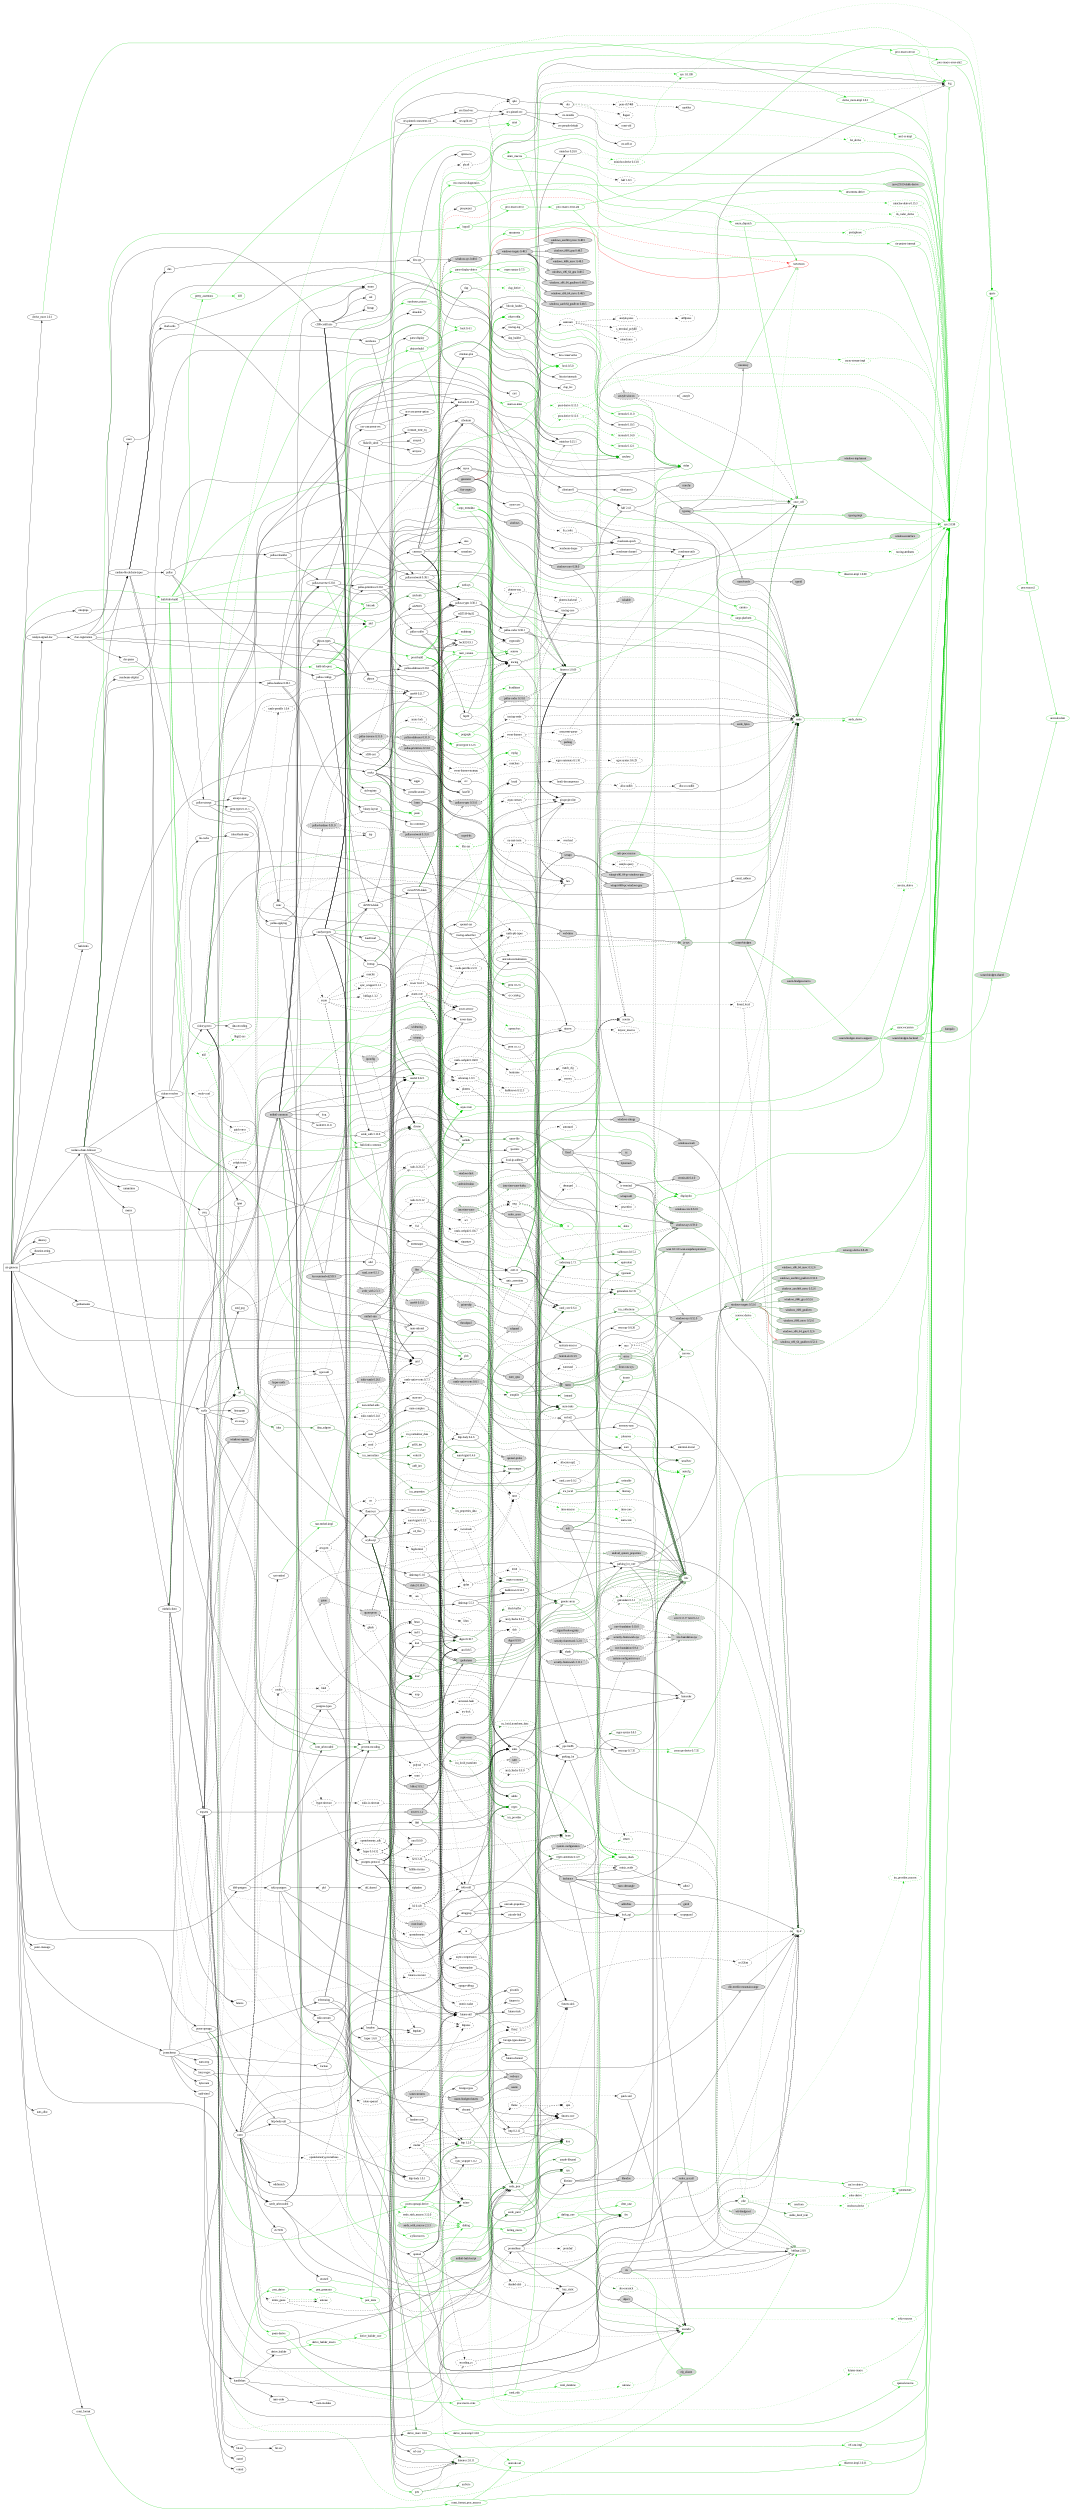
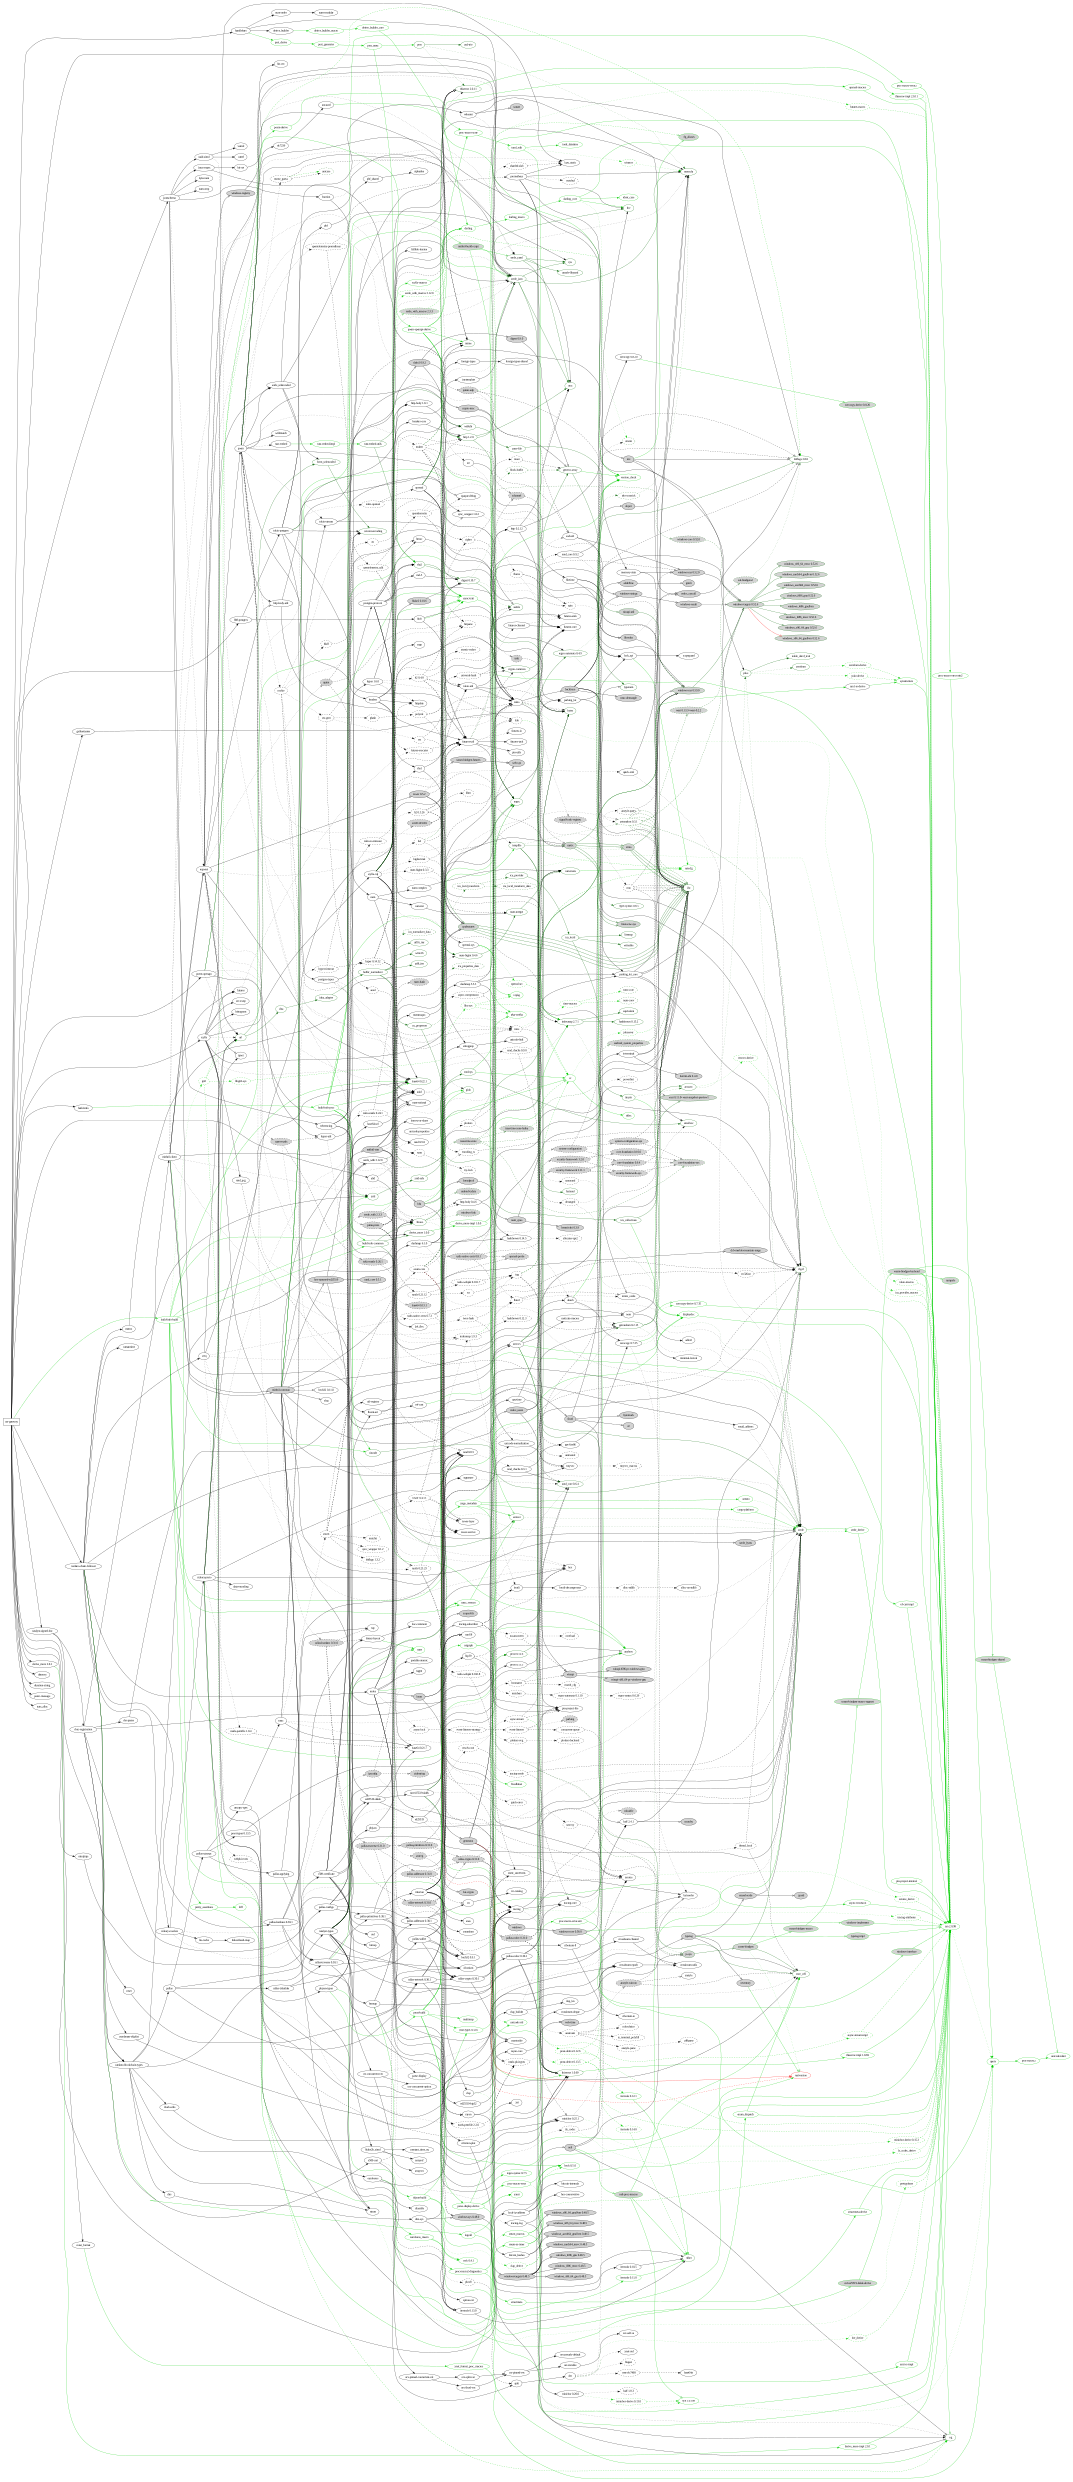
(466, 209) -> none
(673, 889) -> (655, 2300)
(371, 1456) -> (373, 972)
(486, 1909) -> (443, 1087)
